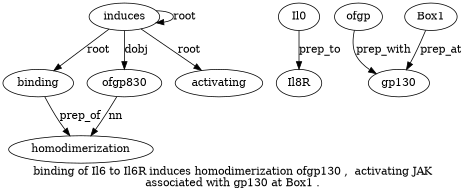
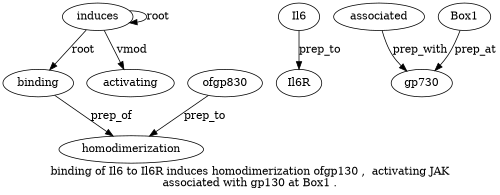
(299, 17) -> (299, 17)
(358, 17) -> (379, 17)
(124, 46) -> none
(189, 50) -> (132, 50)
(299, 83) -> (299, 83)
(399, 83) -> (422, 83)
(116, 116) -> (205, 116)
